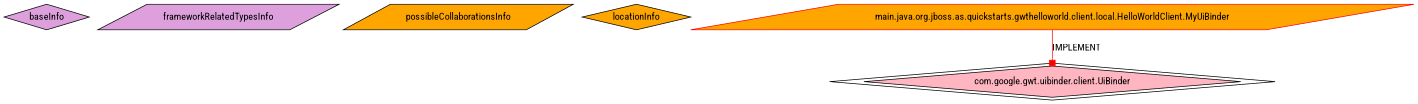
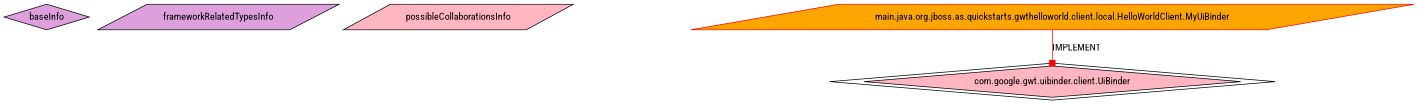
(458, 17) -> (458, 17)
(636, 17) -> none
